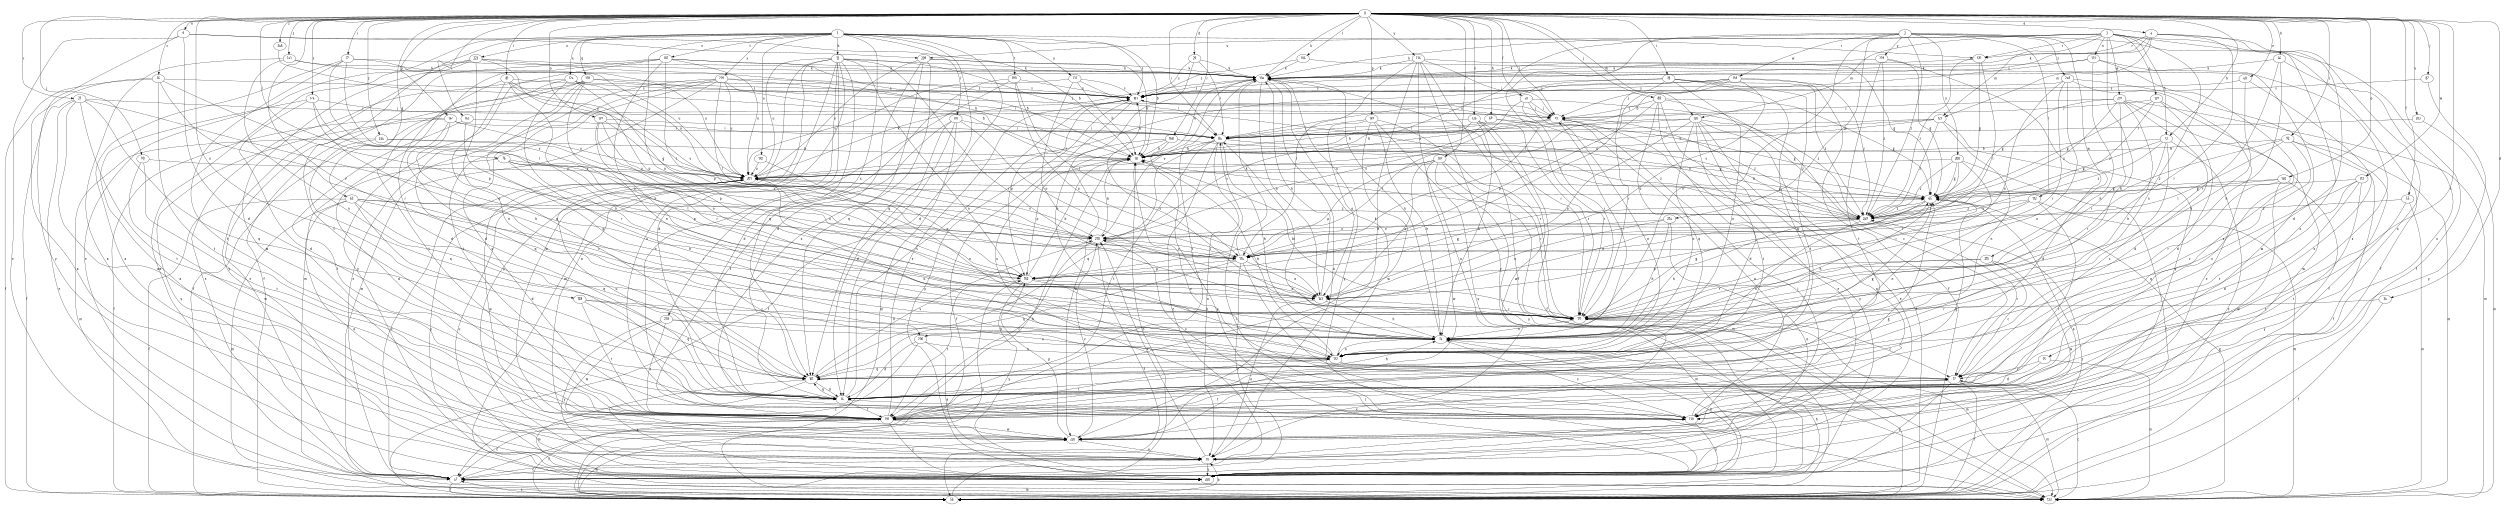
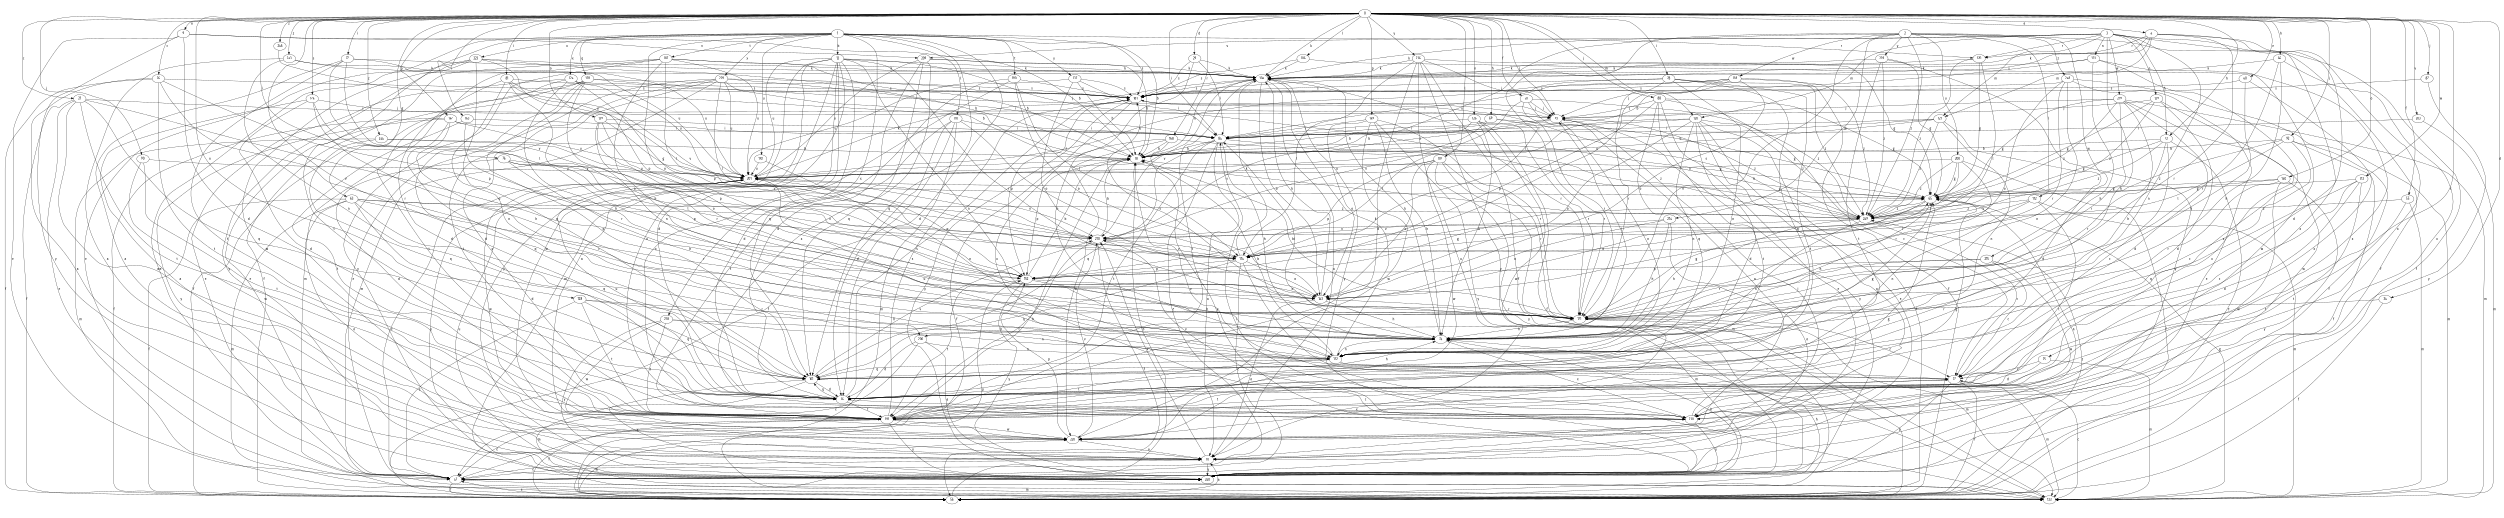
none -> (441, 371)
